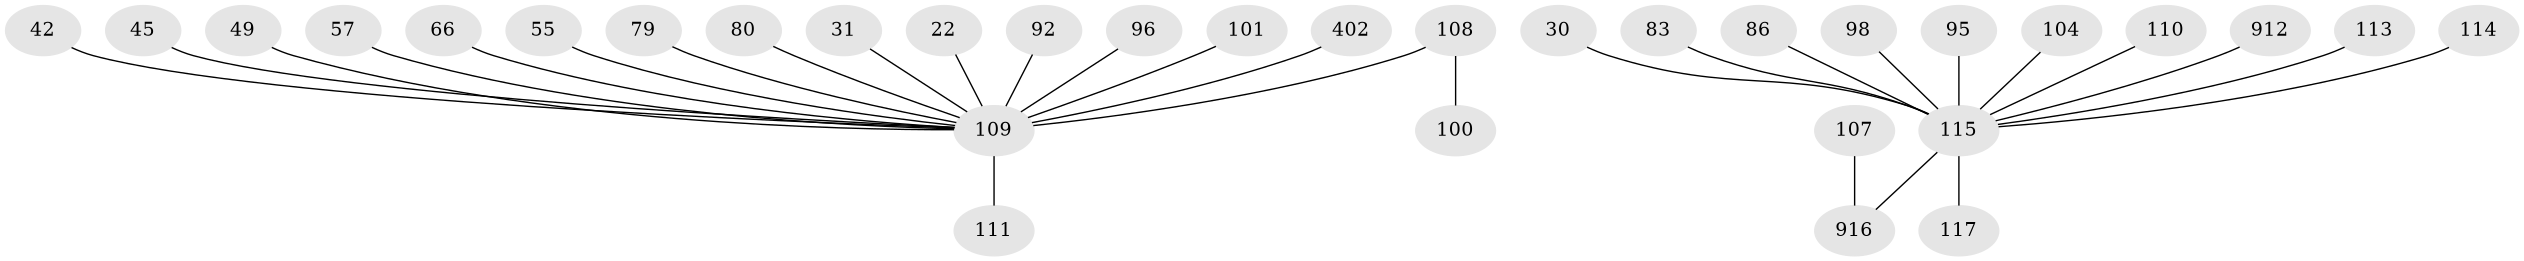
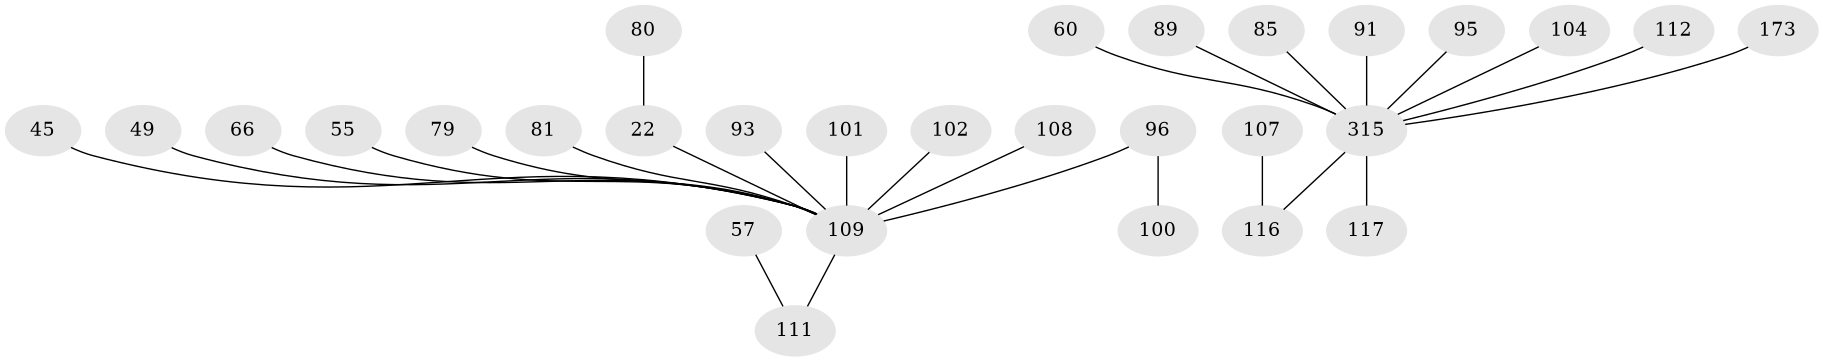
(43, 31) -> none
(844, 31) -> (544, 131)
(1044, 31) -> (744, 131)
(1351, 31) -> (951, 131)
(1559, 31) -> (1066, 31)
(1659, 31) -> (1166, 31)
(1759, 31) -> (1267, 31)
(1859, 31) -> (1367, 31)
(2166, 31) -> none
(2270, 31) -> (1674, 31)
(2375, 31) -> (1778, 31)
(2479, 31) -> none
(1456, 81) -> (1158, 181)
(866, 84) -> (644, 81)
(573, 95) -> (769, 281)
(1959, 131) -> (1367, 131)
(1855, 231) -> (1262, 231)
